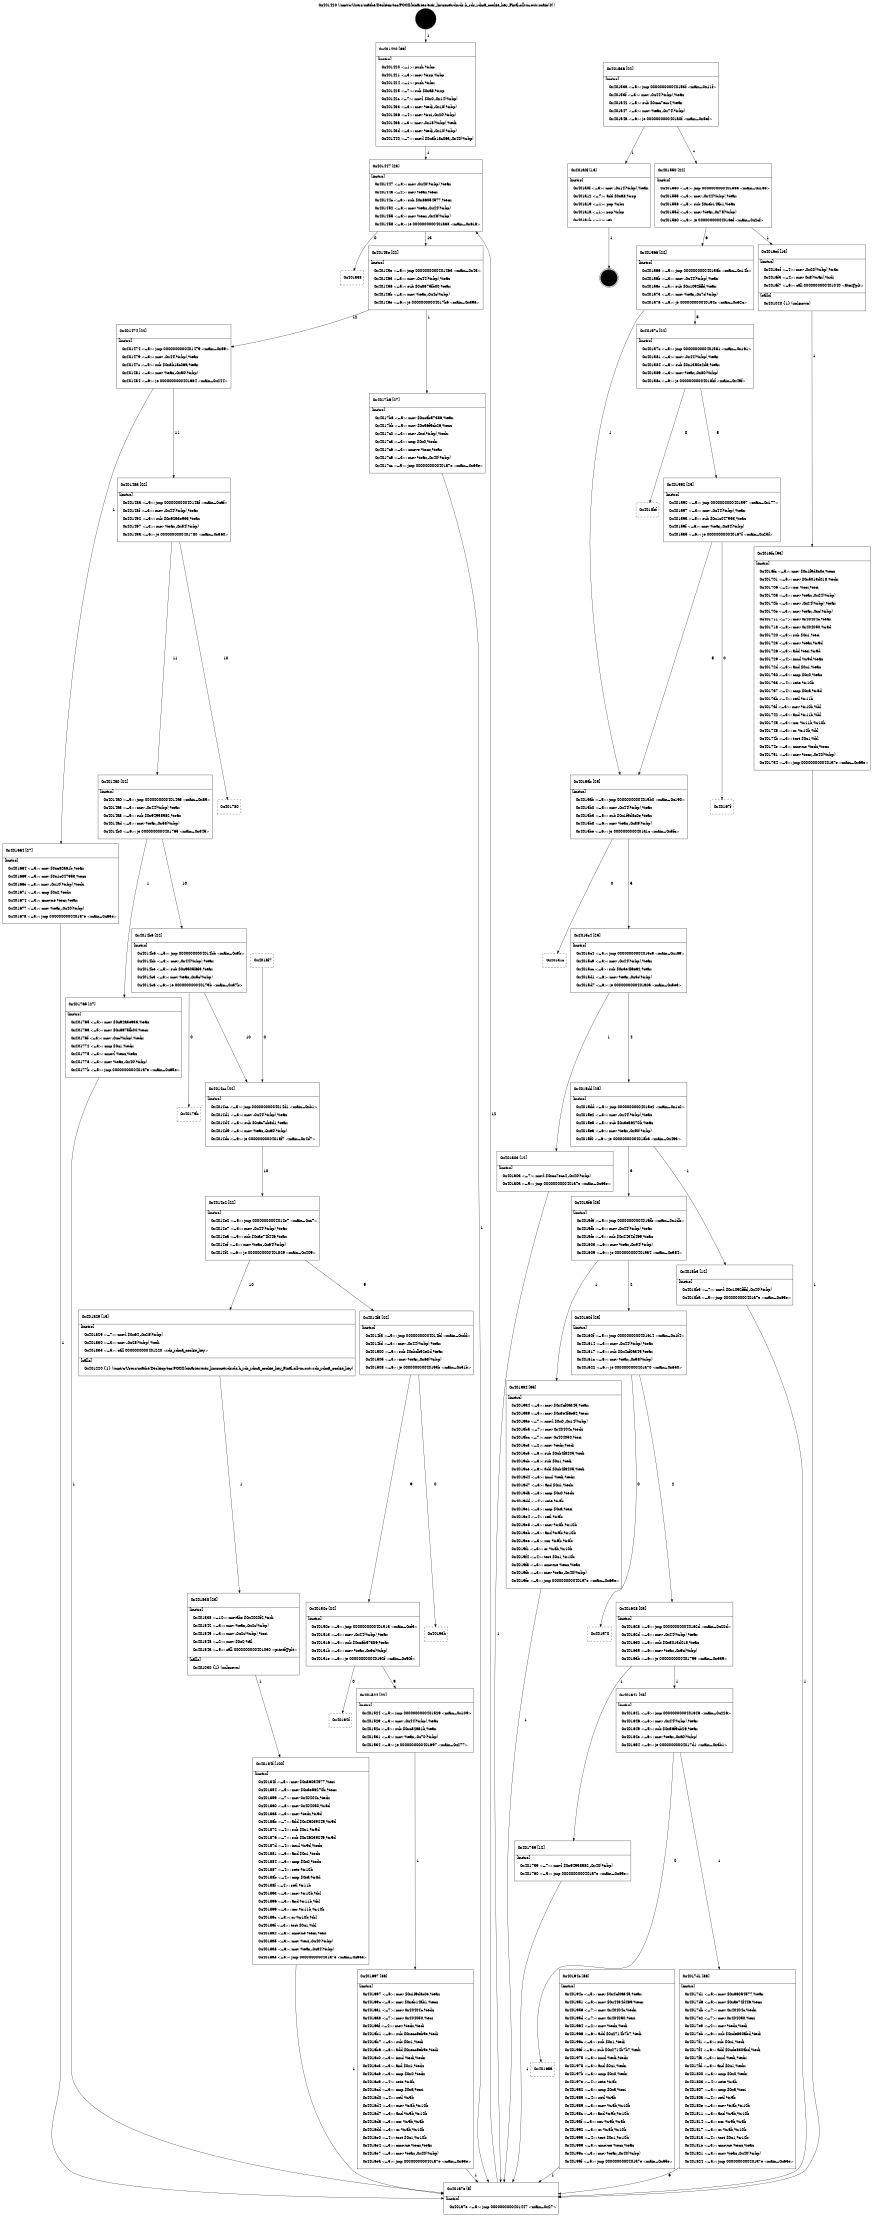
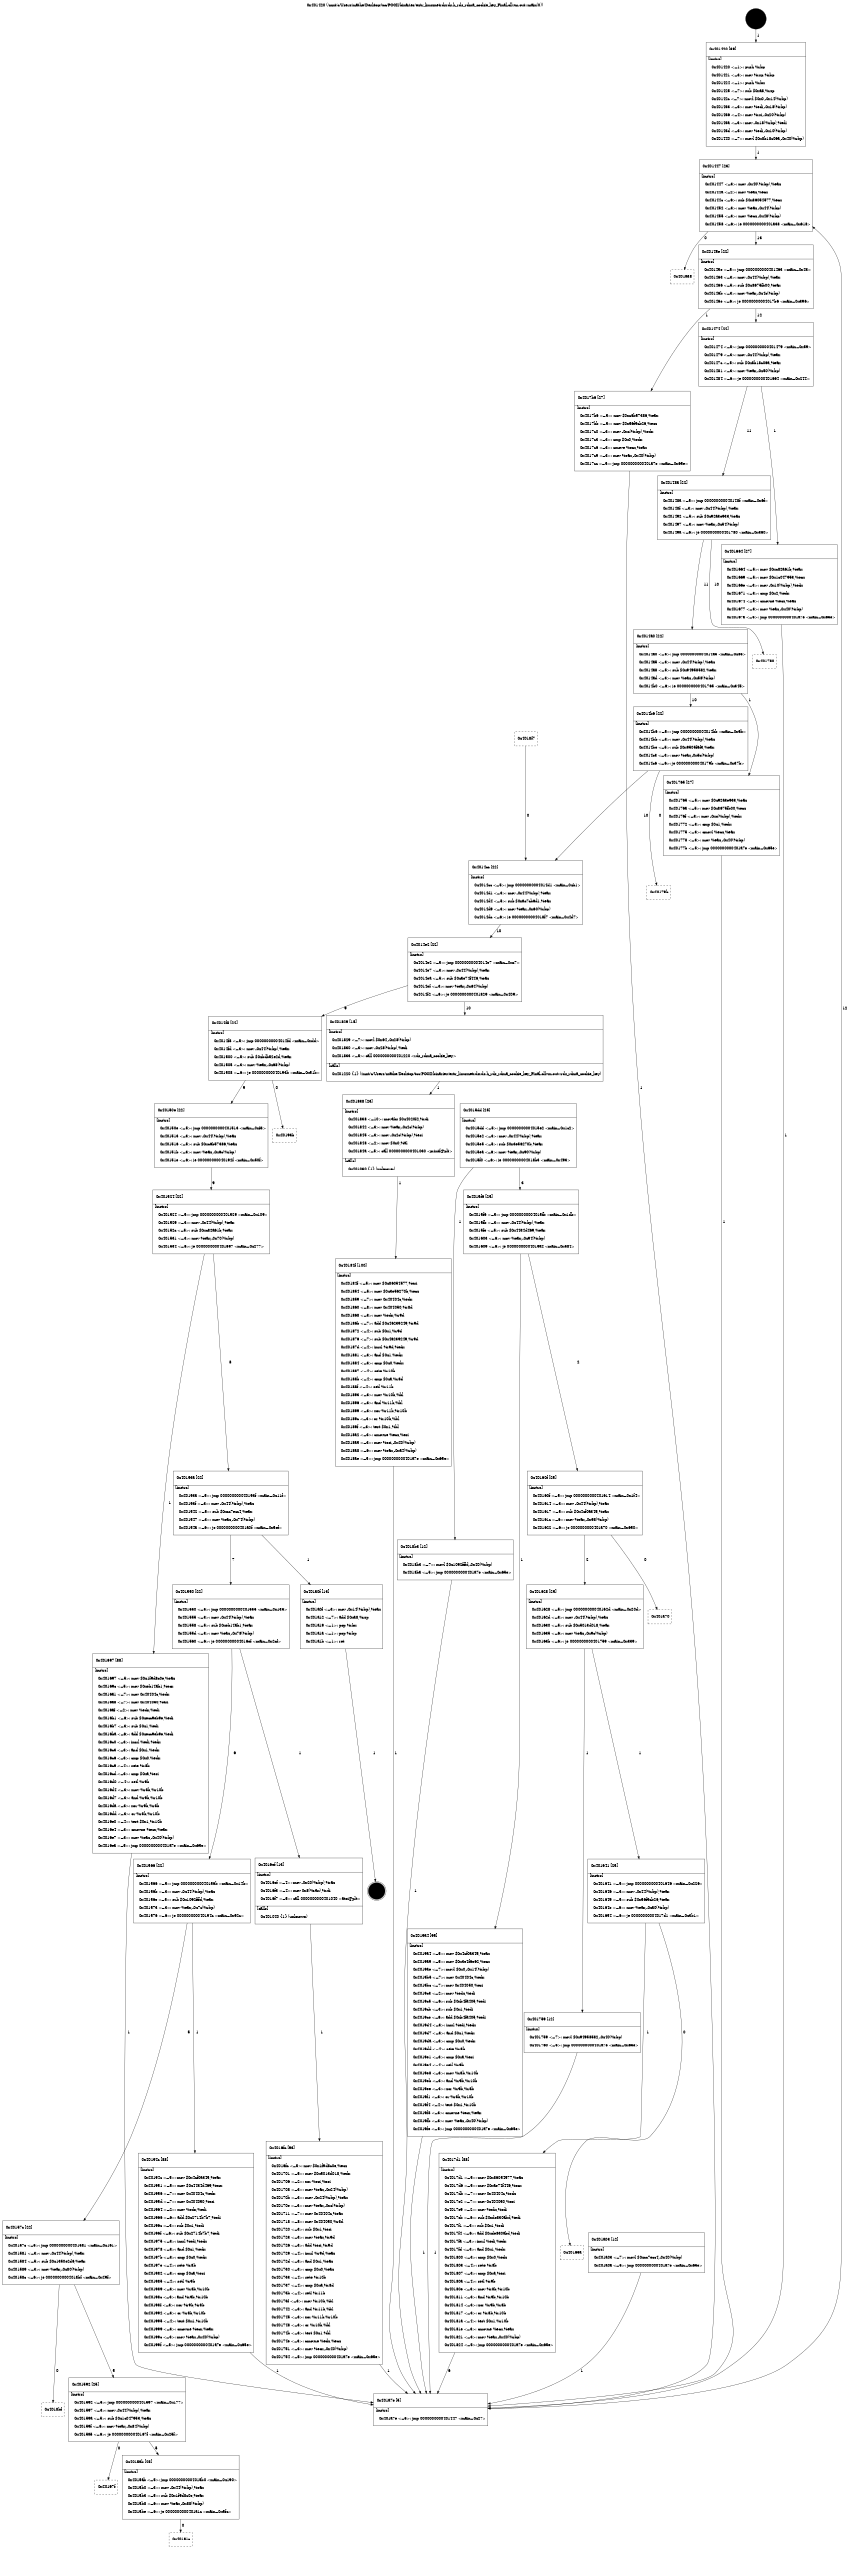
(591, 538) -> (194, 2037)
(629, 961) -> none
none -> (221, 1361)
(340, 1720) -> none
